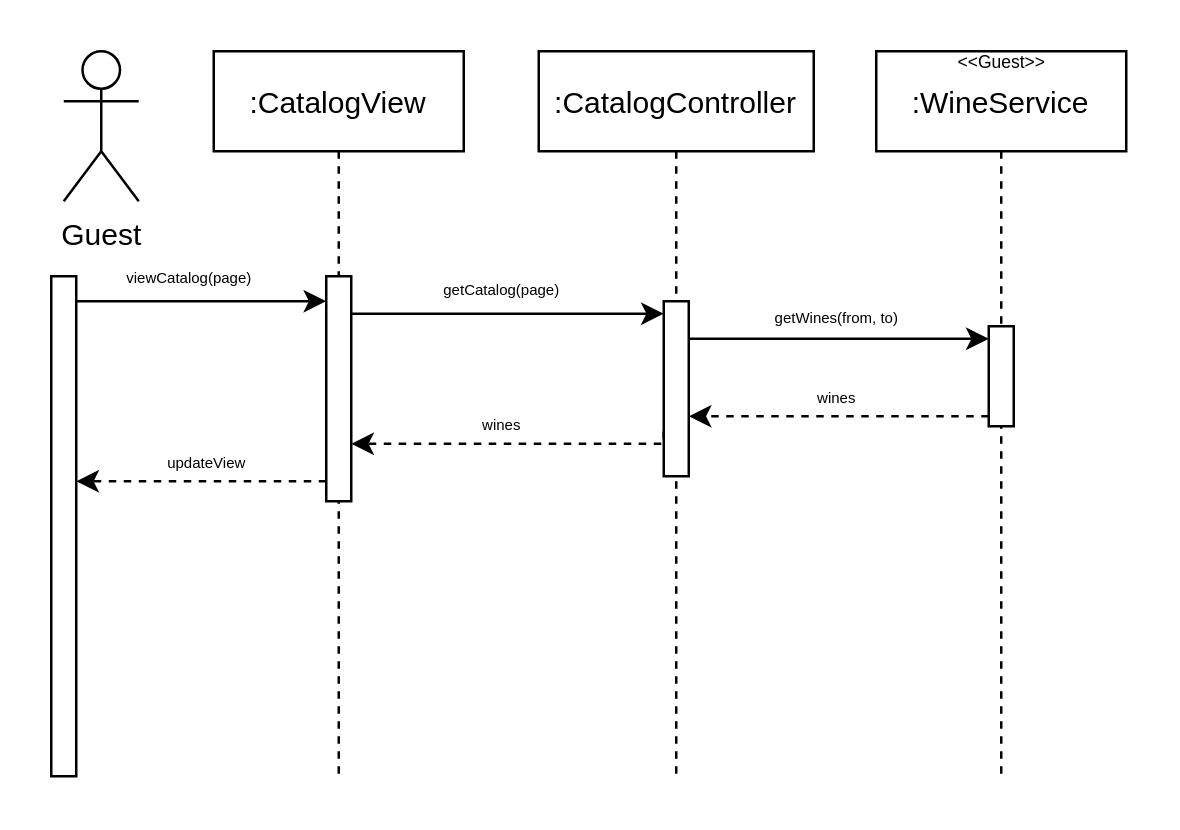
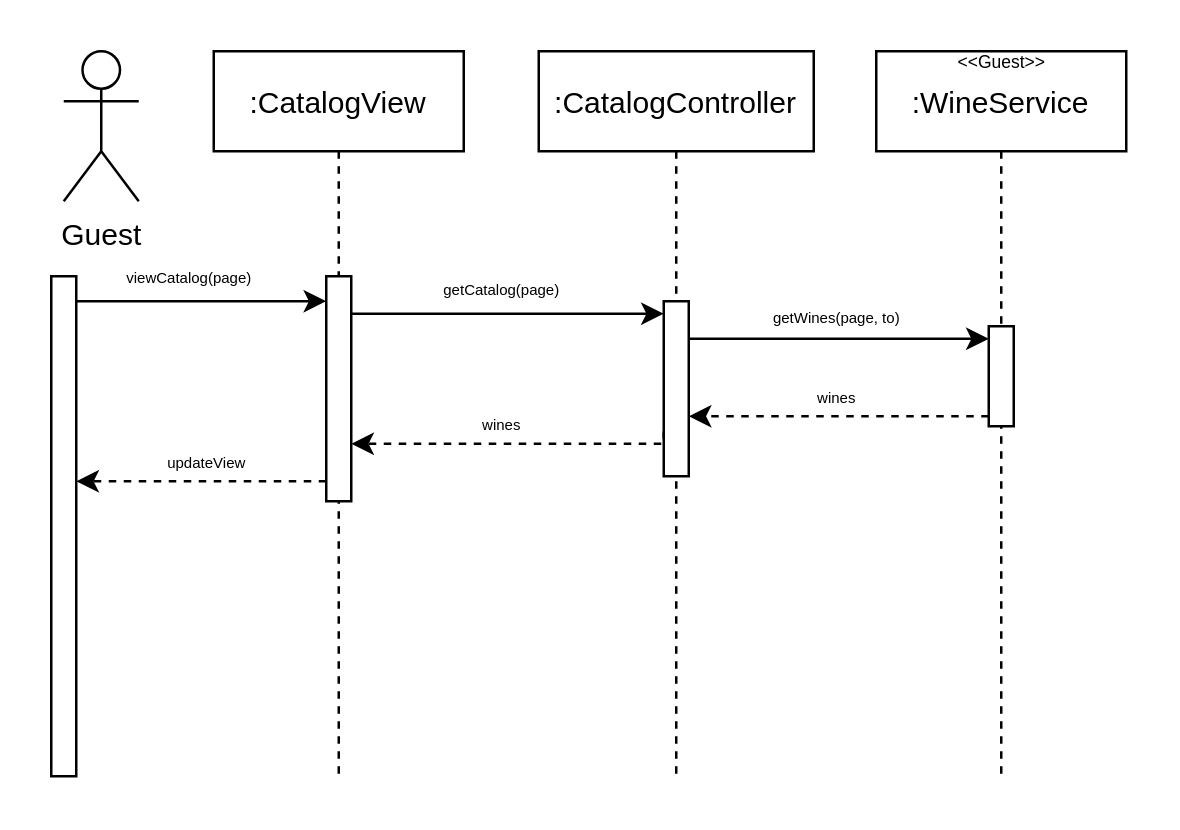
(838, 319) -> (838, 319)
